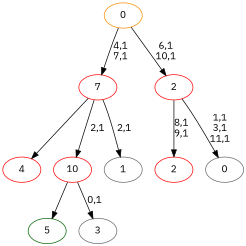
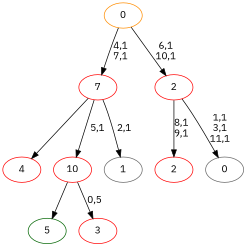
(98, 129) -> (98, 129)
(95, 200) -> (95, 200)
(98, 231) -> (98, 231)
